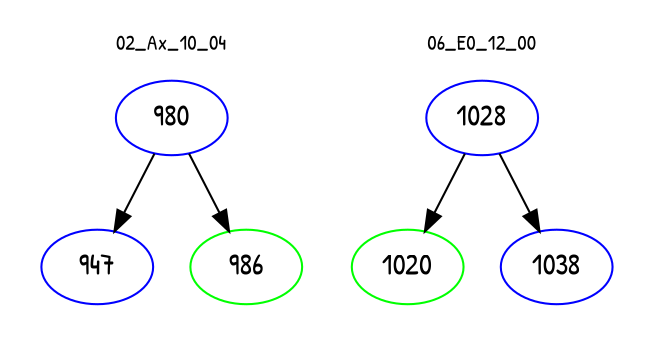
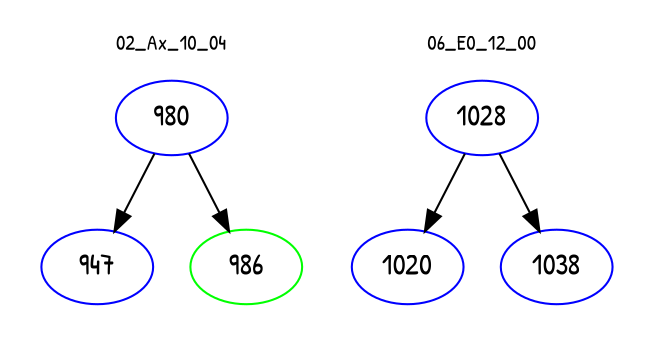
(408, 267) -> (408, 267)
